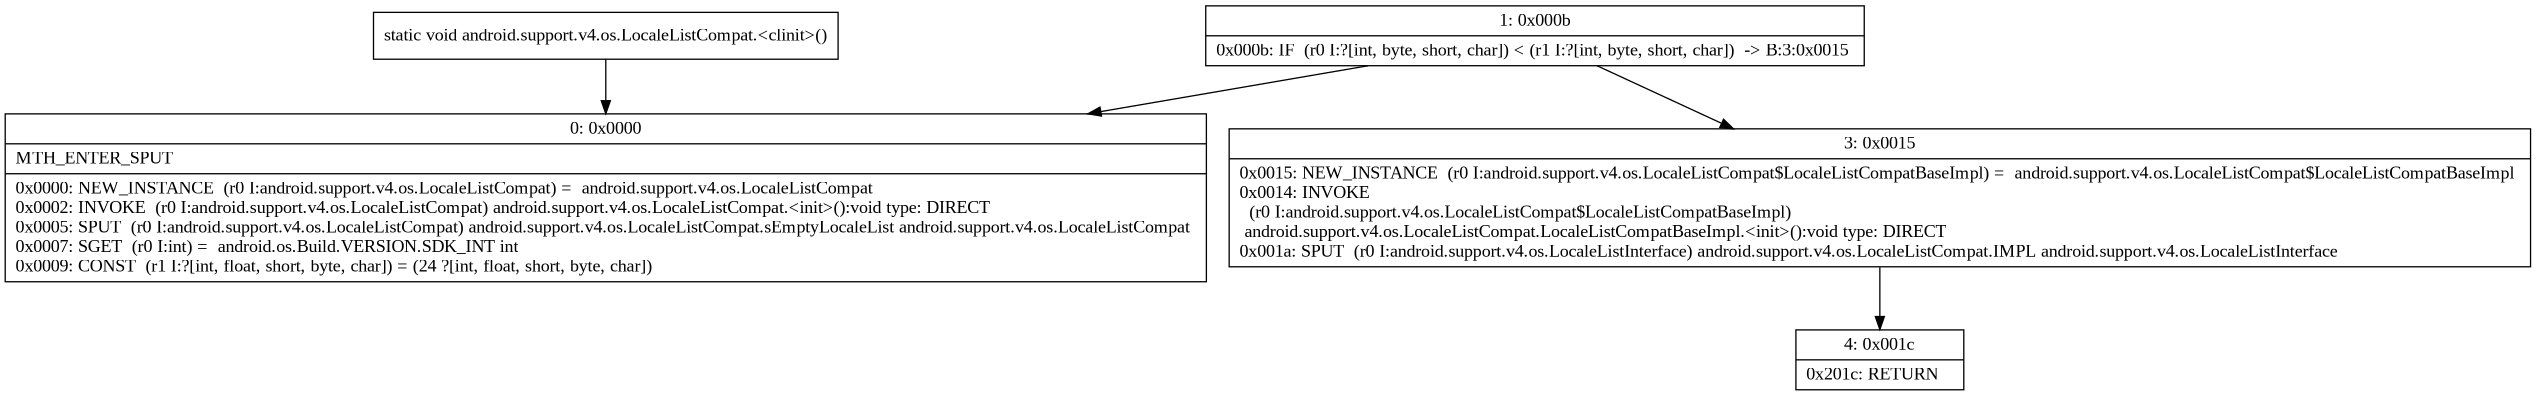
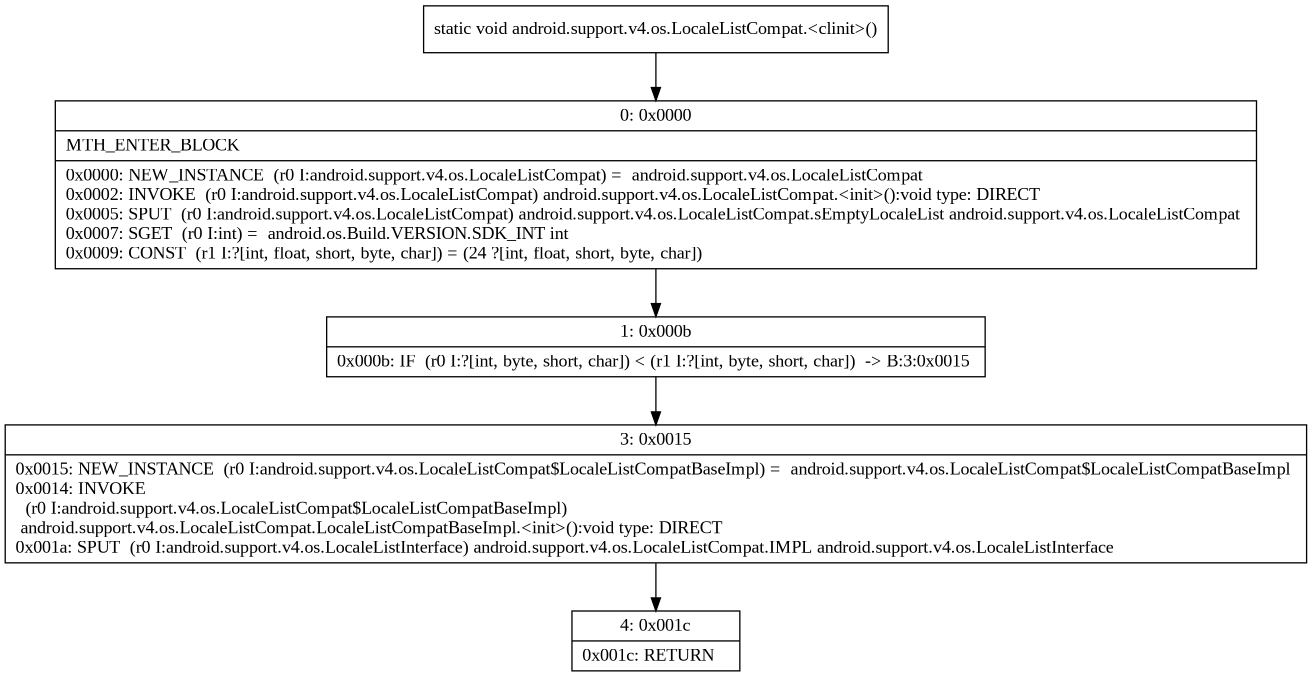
(1234, 89) -> (656, 286)
(94, 158) -> (153, 145)
(1880, 374) -> (656, 655)
